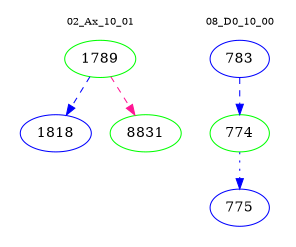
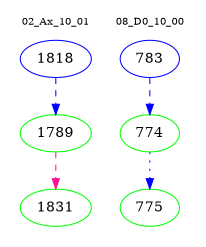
(81, 91) -> (56, 91)
(146, 133) -> (56, 208)
(240, 208) -> (150, 208)
